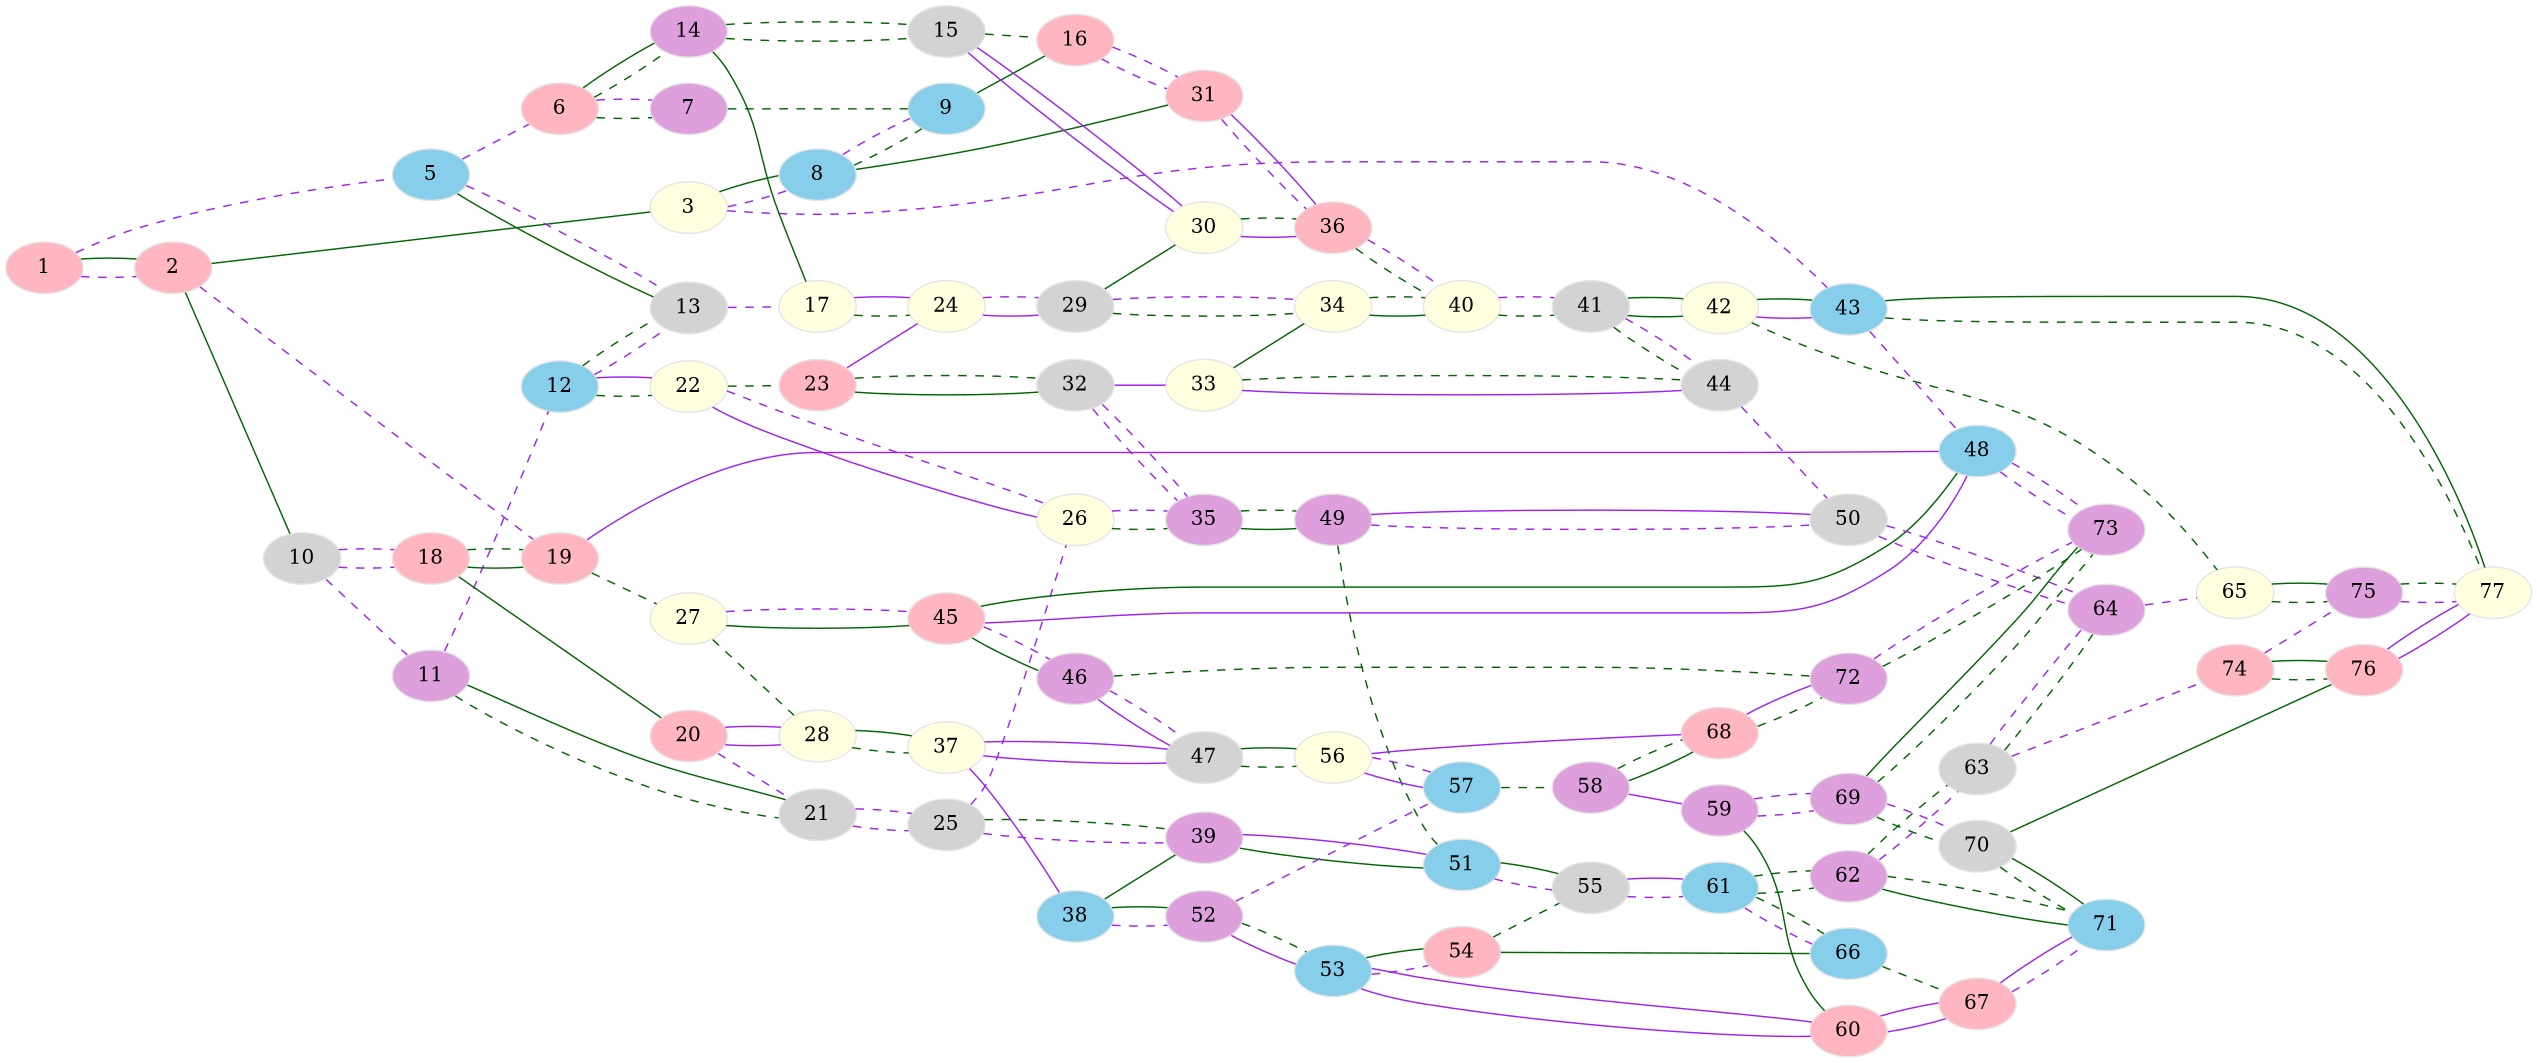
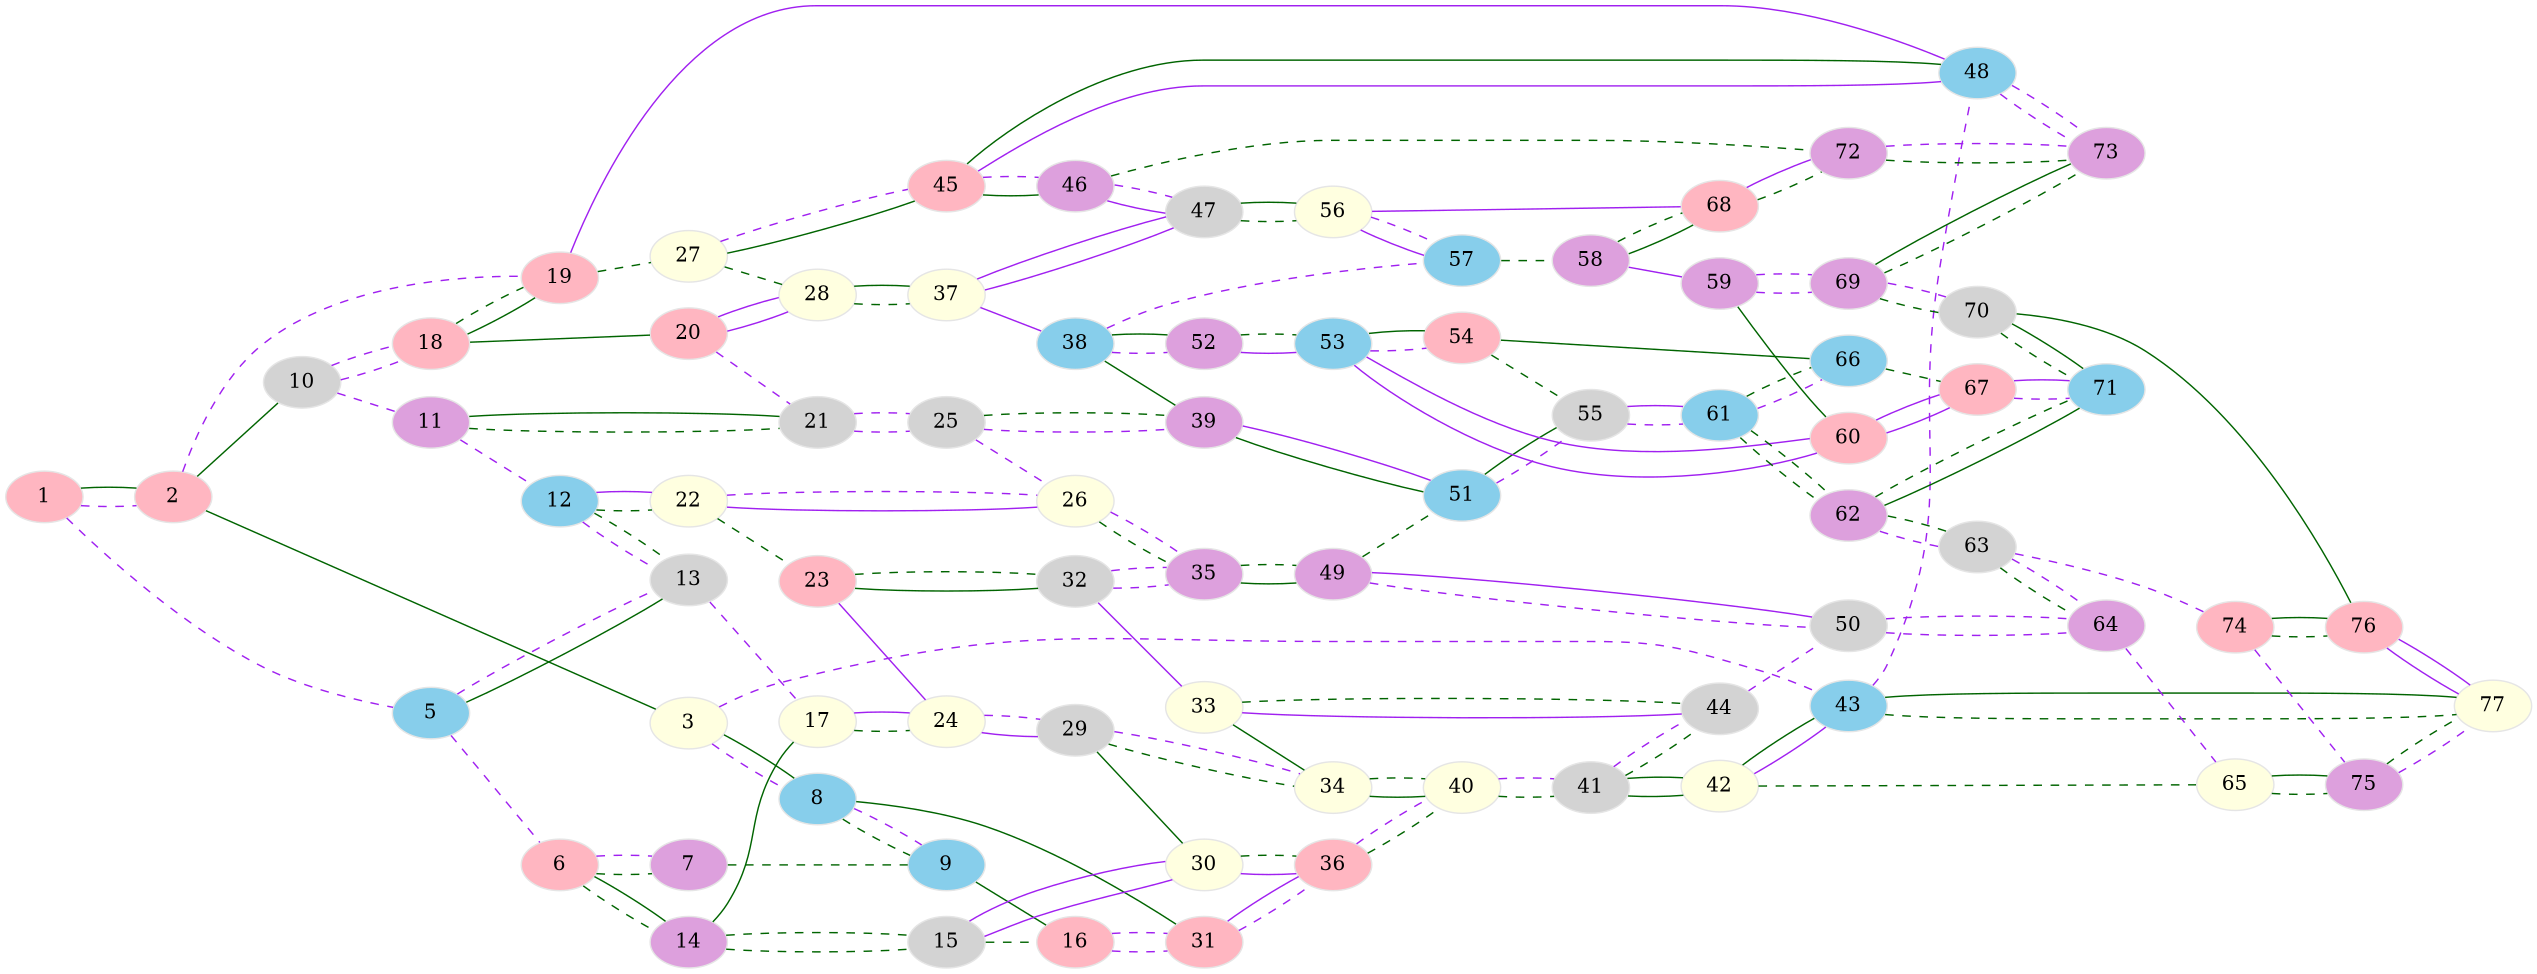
(1333, 852) -> (1262, 283)
